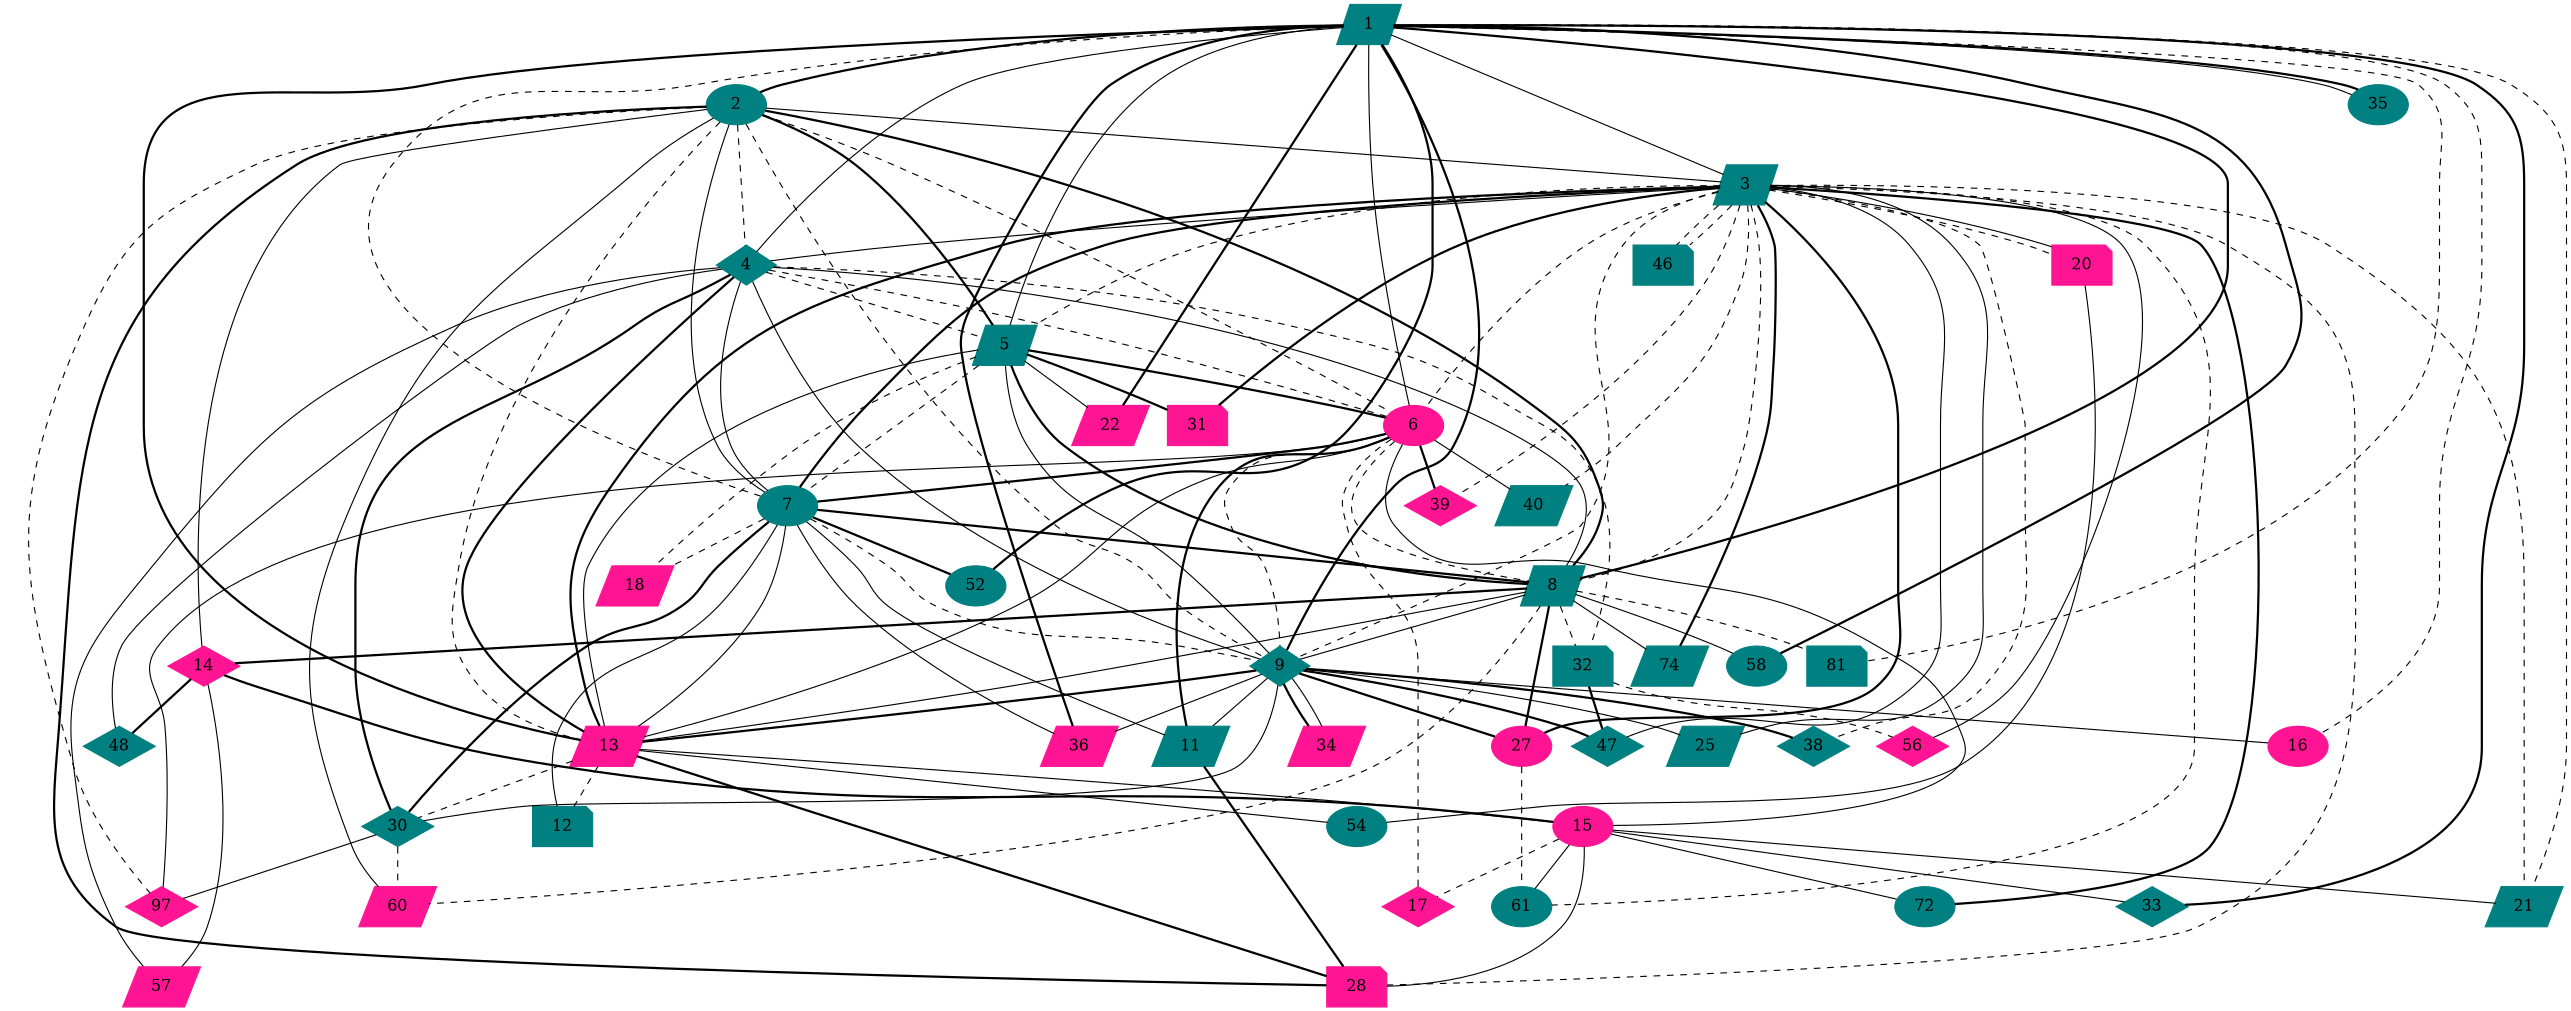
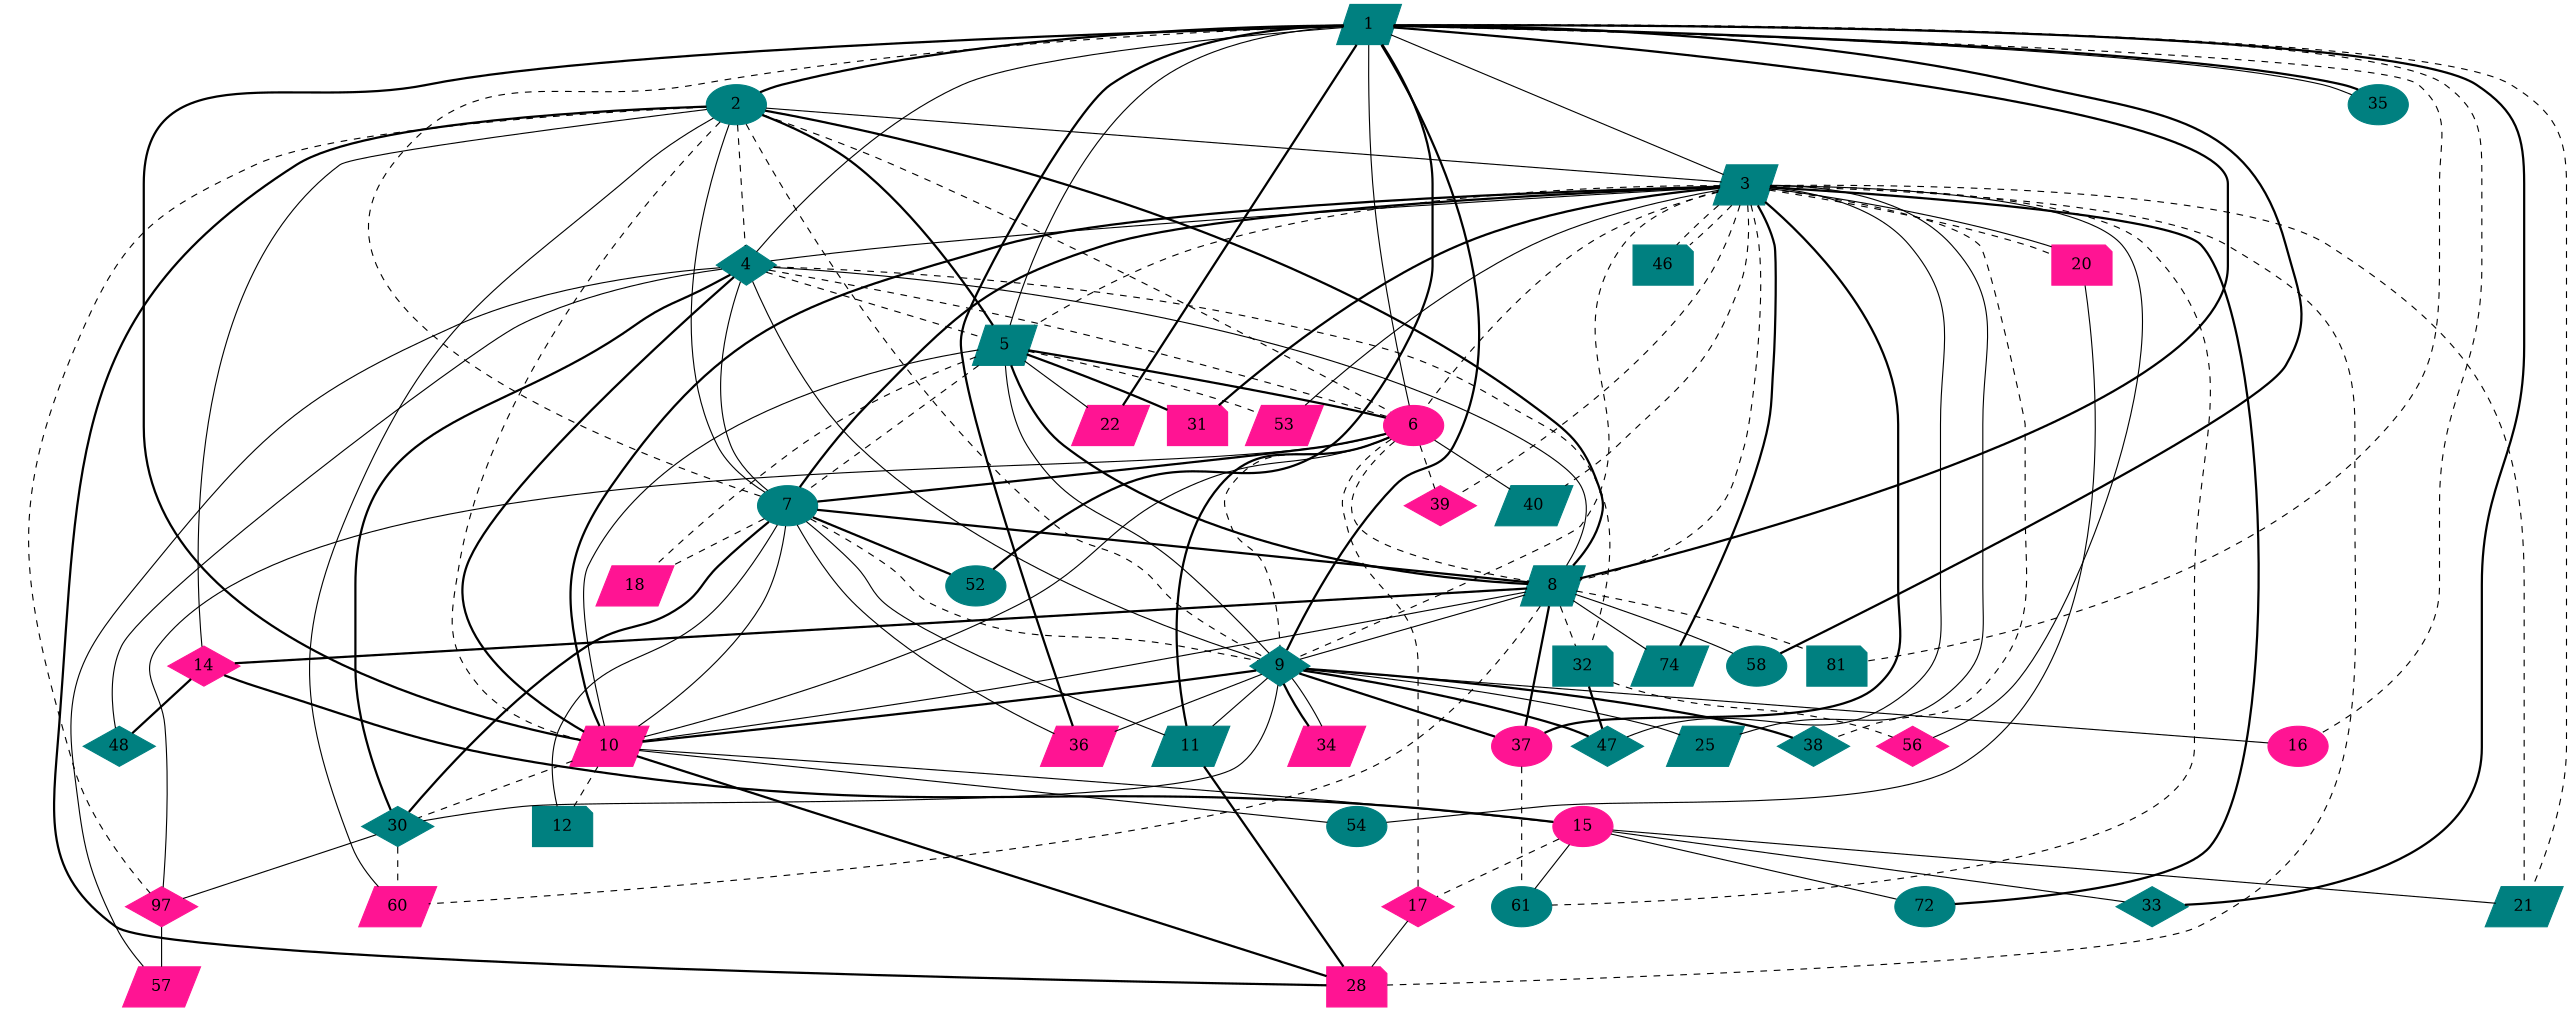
none -> (1284, 426)
(1425, 461) -> (1425, 461)
(1817, 616) -> none
(609, 746) -> (609, 746)
(1522, 746) -> (1522, 746)
(223, 829) -> (162, 947)
(1520, 957) -> (1390, 944)
